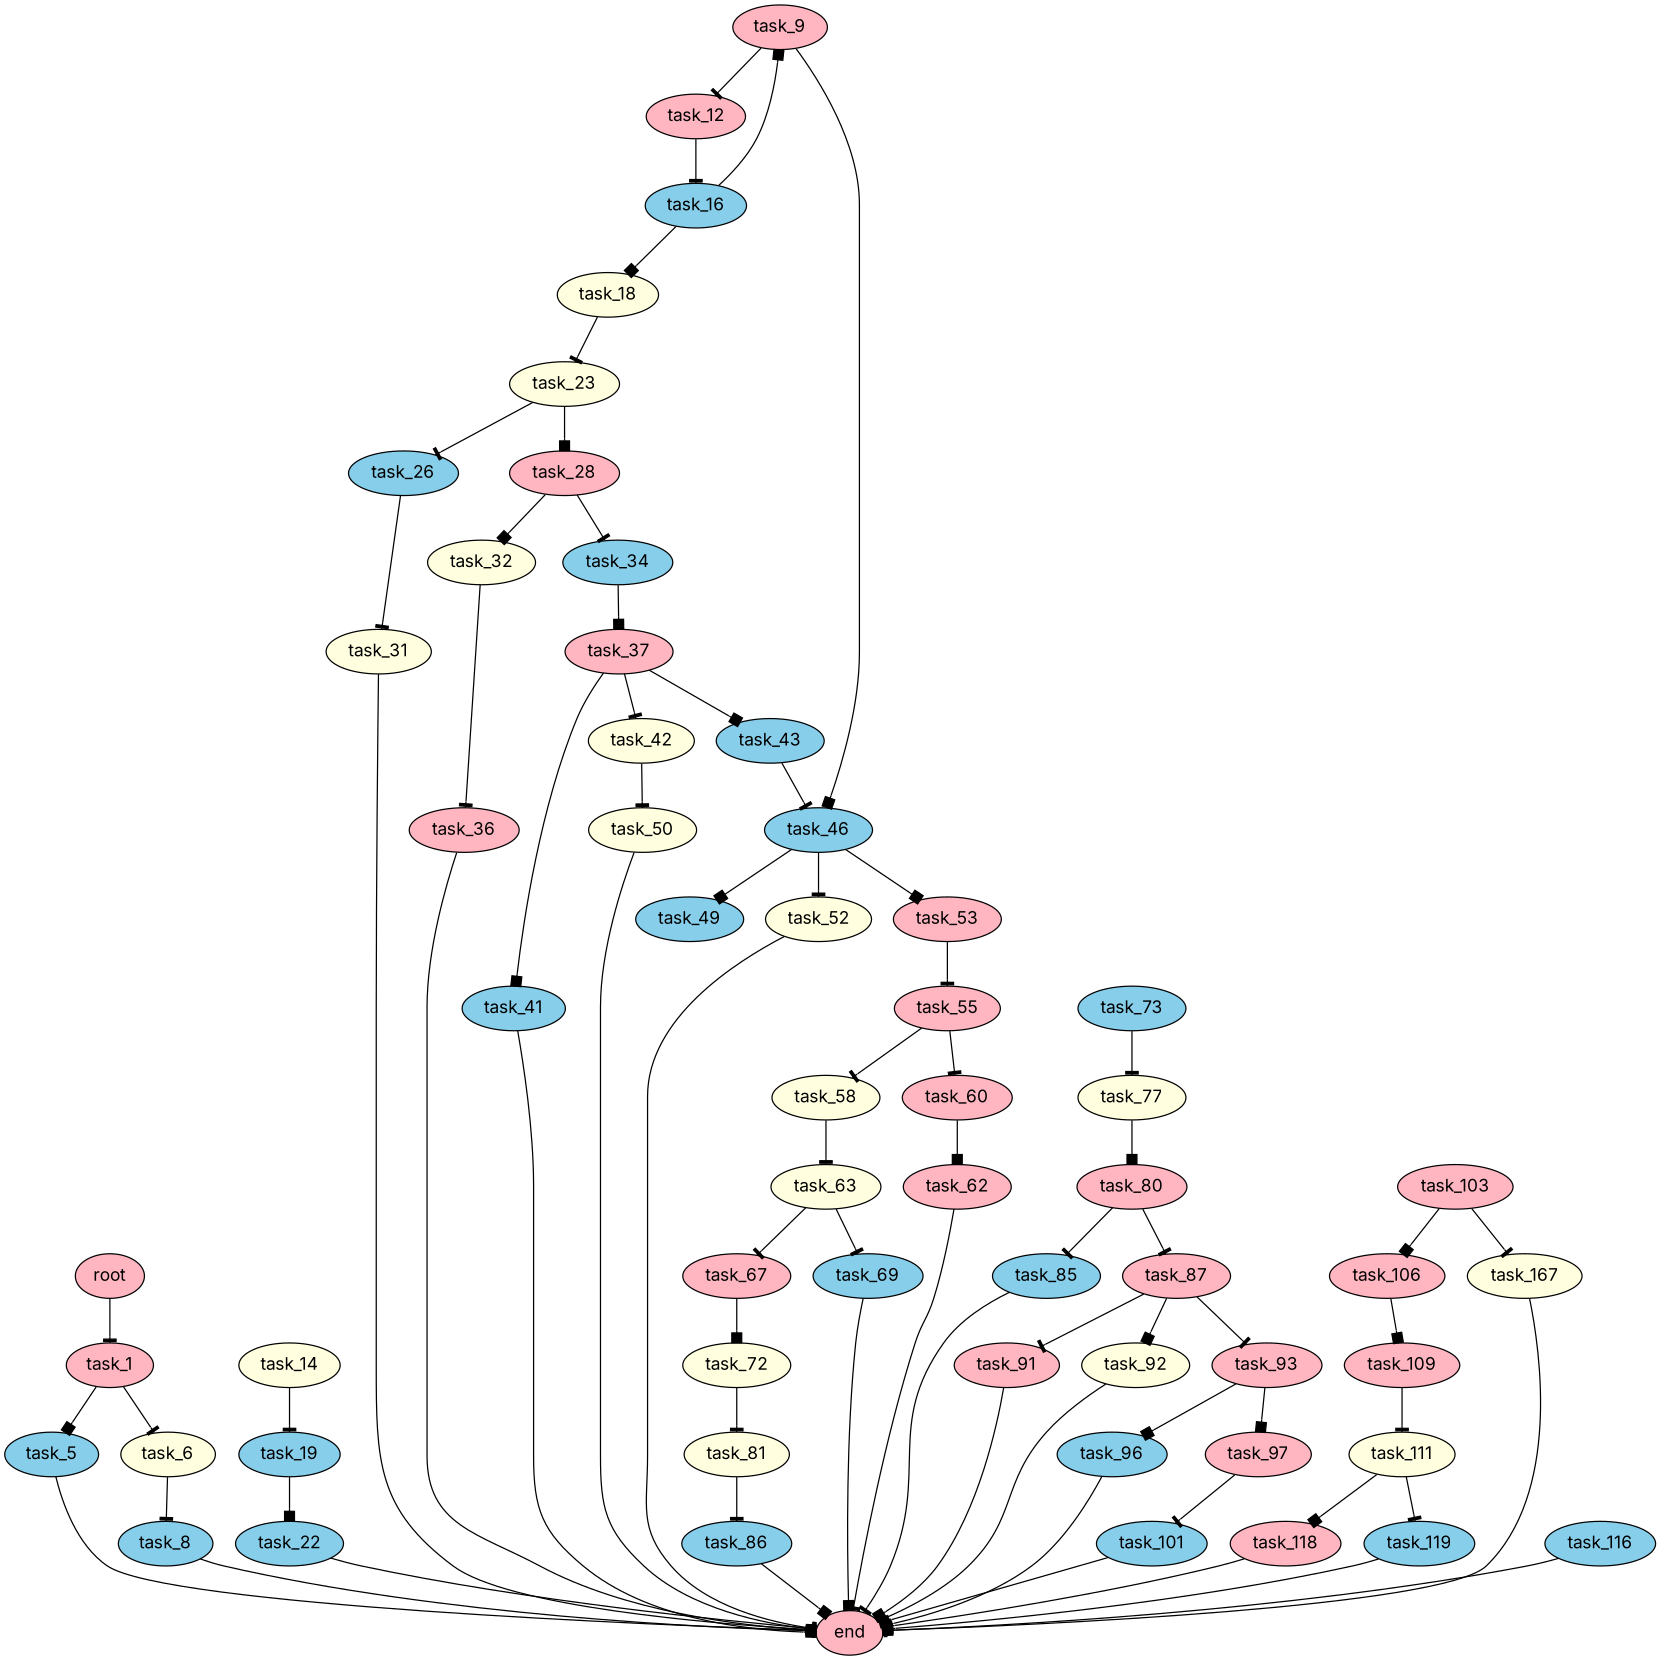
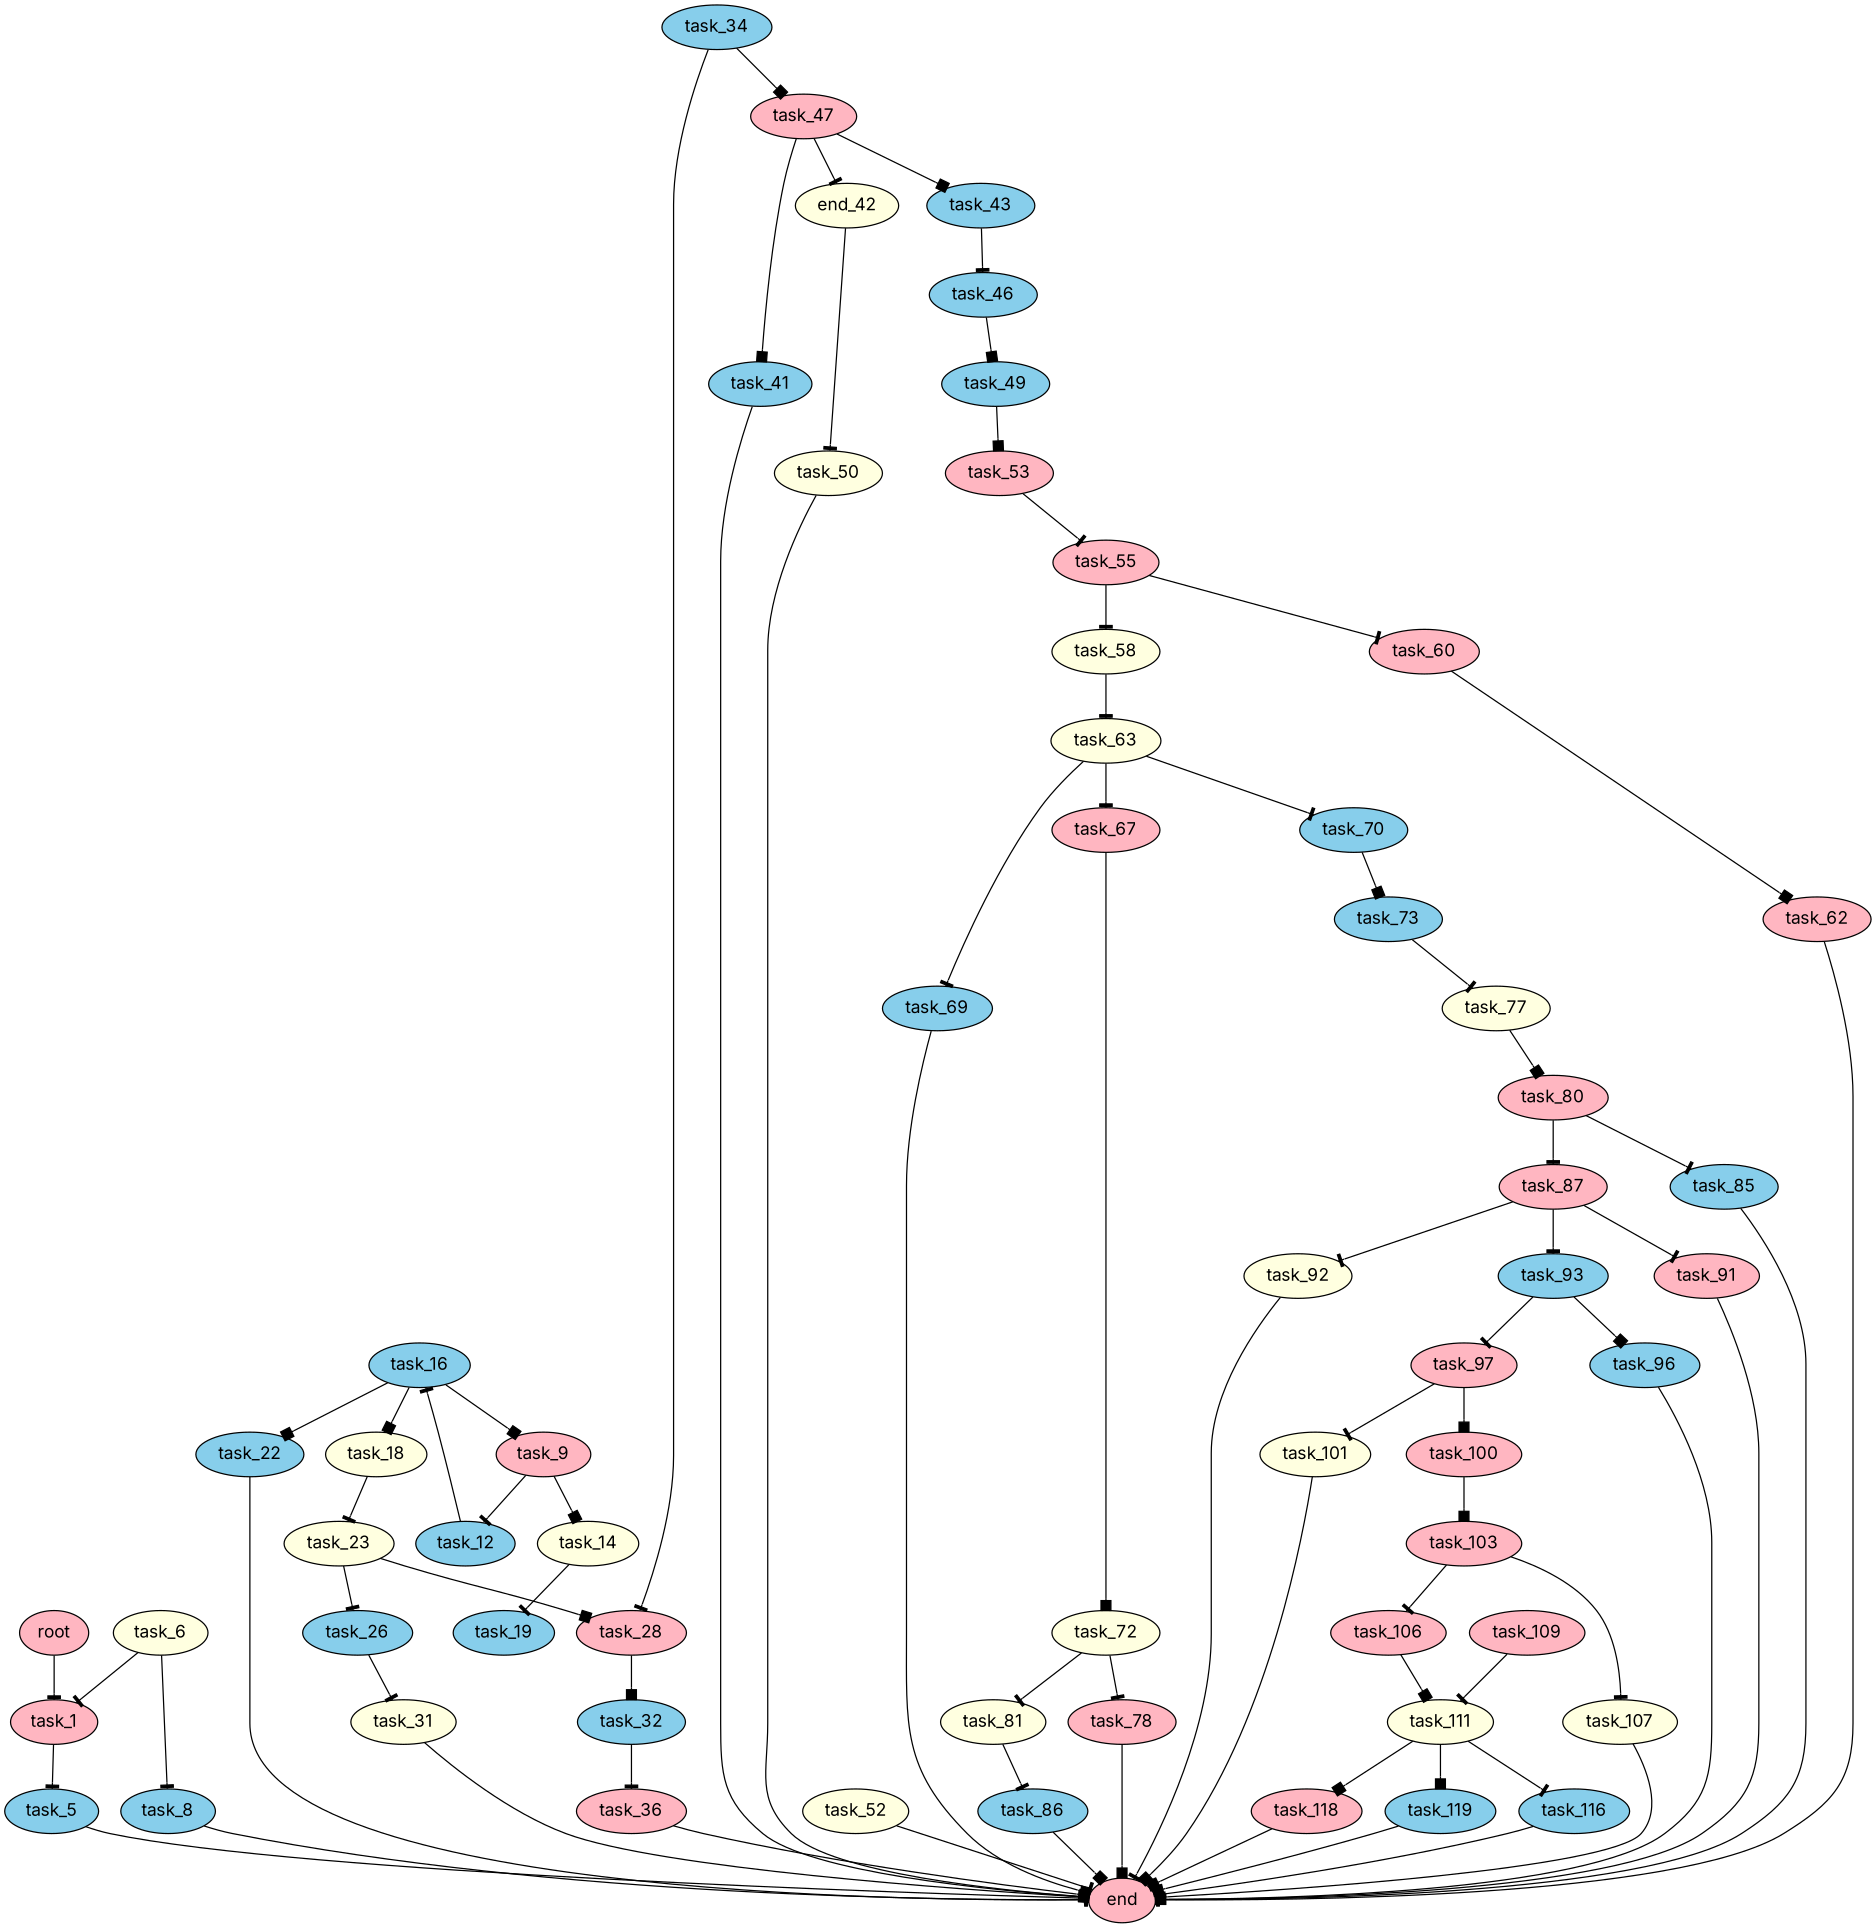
(696, 116) -> (465, 1544)
(859, 416) -> (563, 1493)
(589, 515) -> (674, 827)
(482, 562) -> (631, 1722)
(619, 652) -> (804, 116)
(641, 741) -> (847, 206)
none -> (1354, 830)
(878, 871) -> (997, 423)
(819, 872) -> none
(1425, 1227) -> (1428, 1586)
(1525, 1276) -> (1620, 1722)
(1159, 1315) -> (1429, 1230)
(1394, 1315) -> (1411, 1672)
(1267, 1365) -> (1553, 1276)
(84, 1404) -> (53, 1764)
(1263, 1404) -> (1511, 1318)
(137, 1407) -> (110, 1676)
none -> (1464, 1454)
(290, 1493) -> (341, 1407)
(1410, 1496) -> (1440, 1761)
(1152, 1544) -> (1315, 1454)
none -> (1122, 1722)
none -> (1504, 1765)
